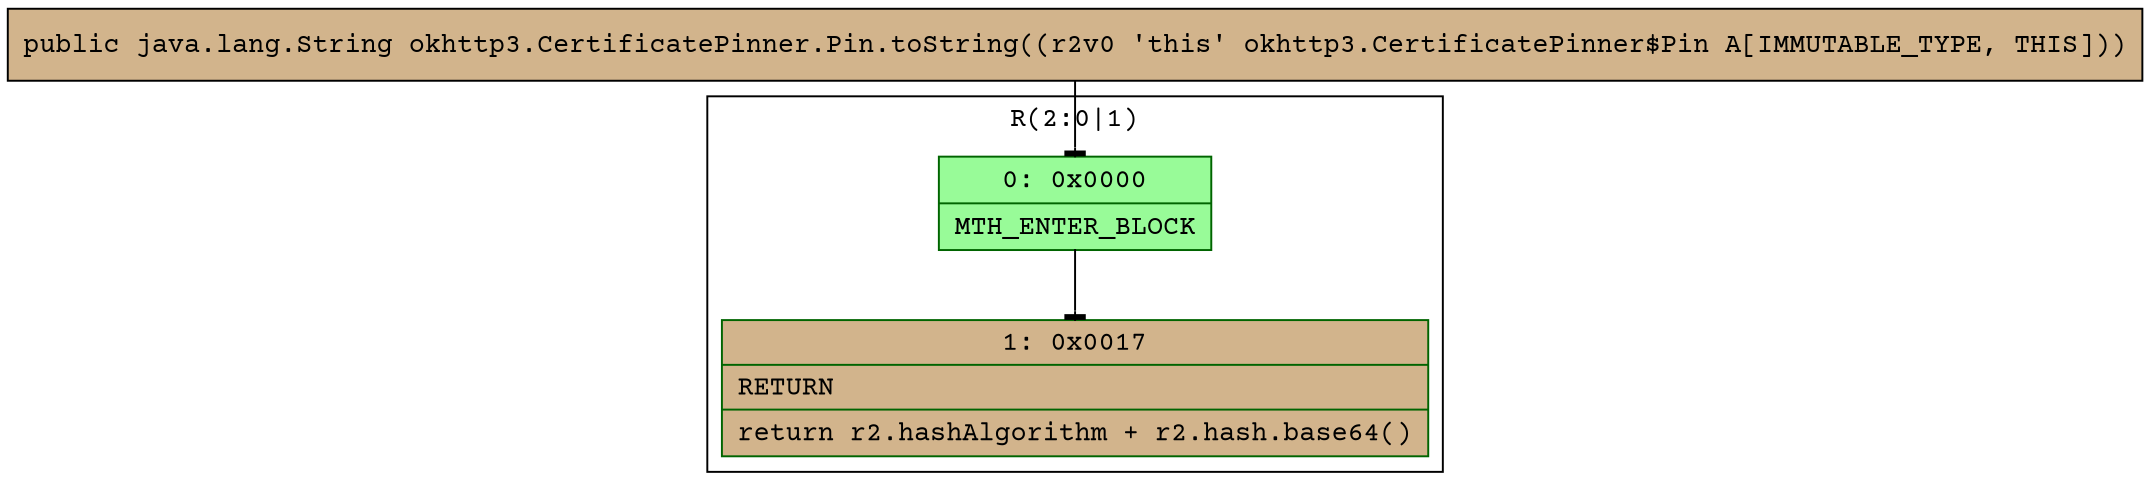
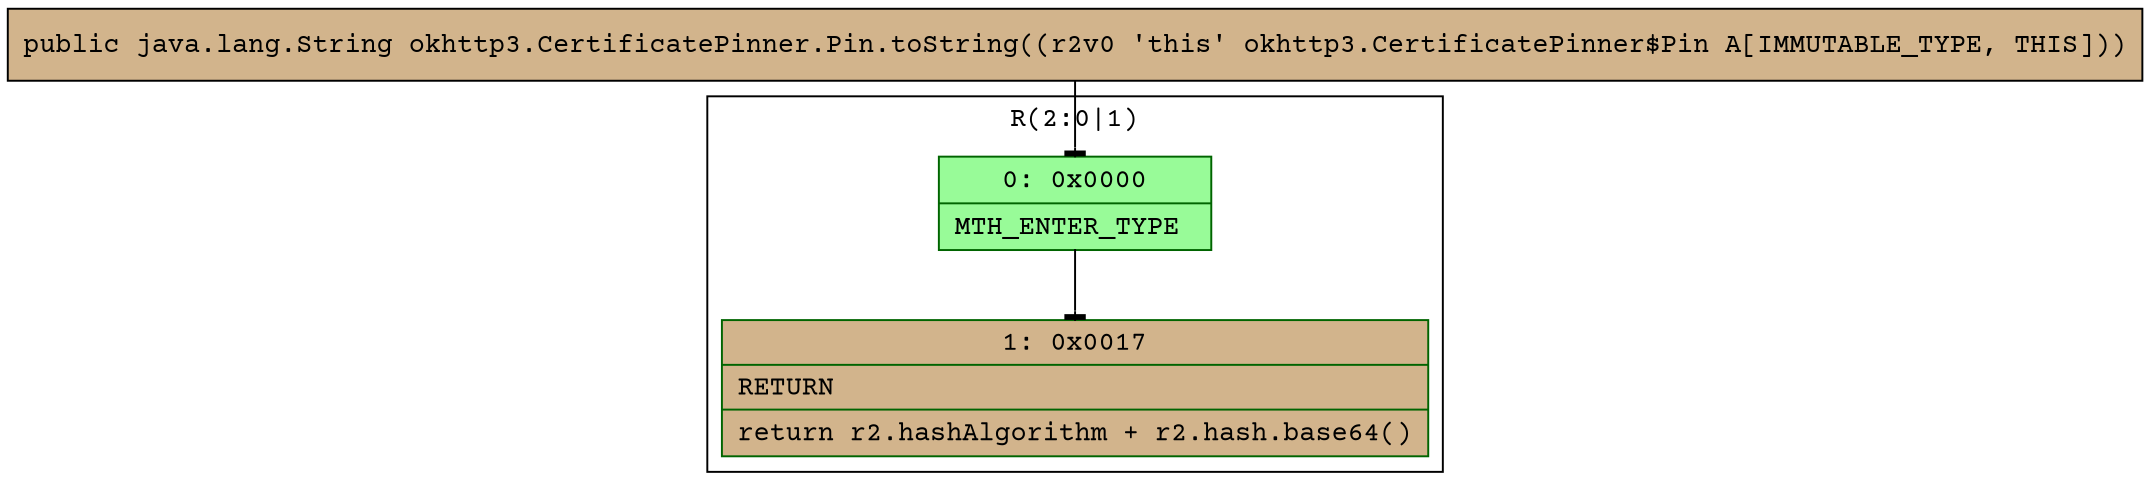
(1075, 226) -> (1067, 226)
